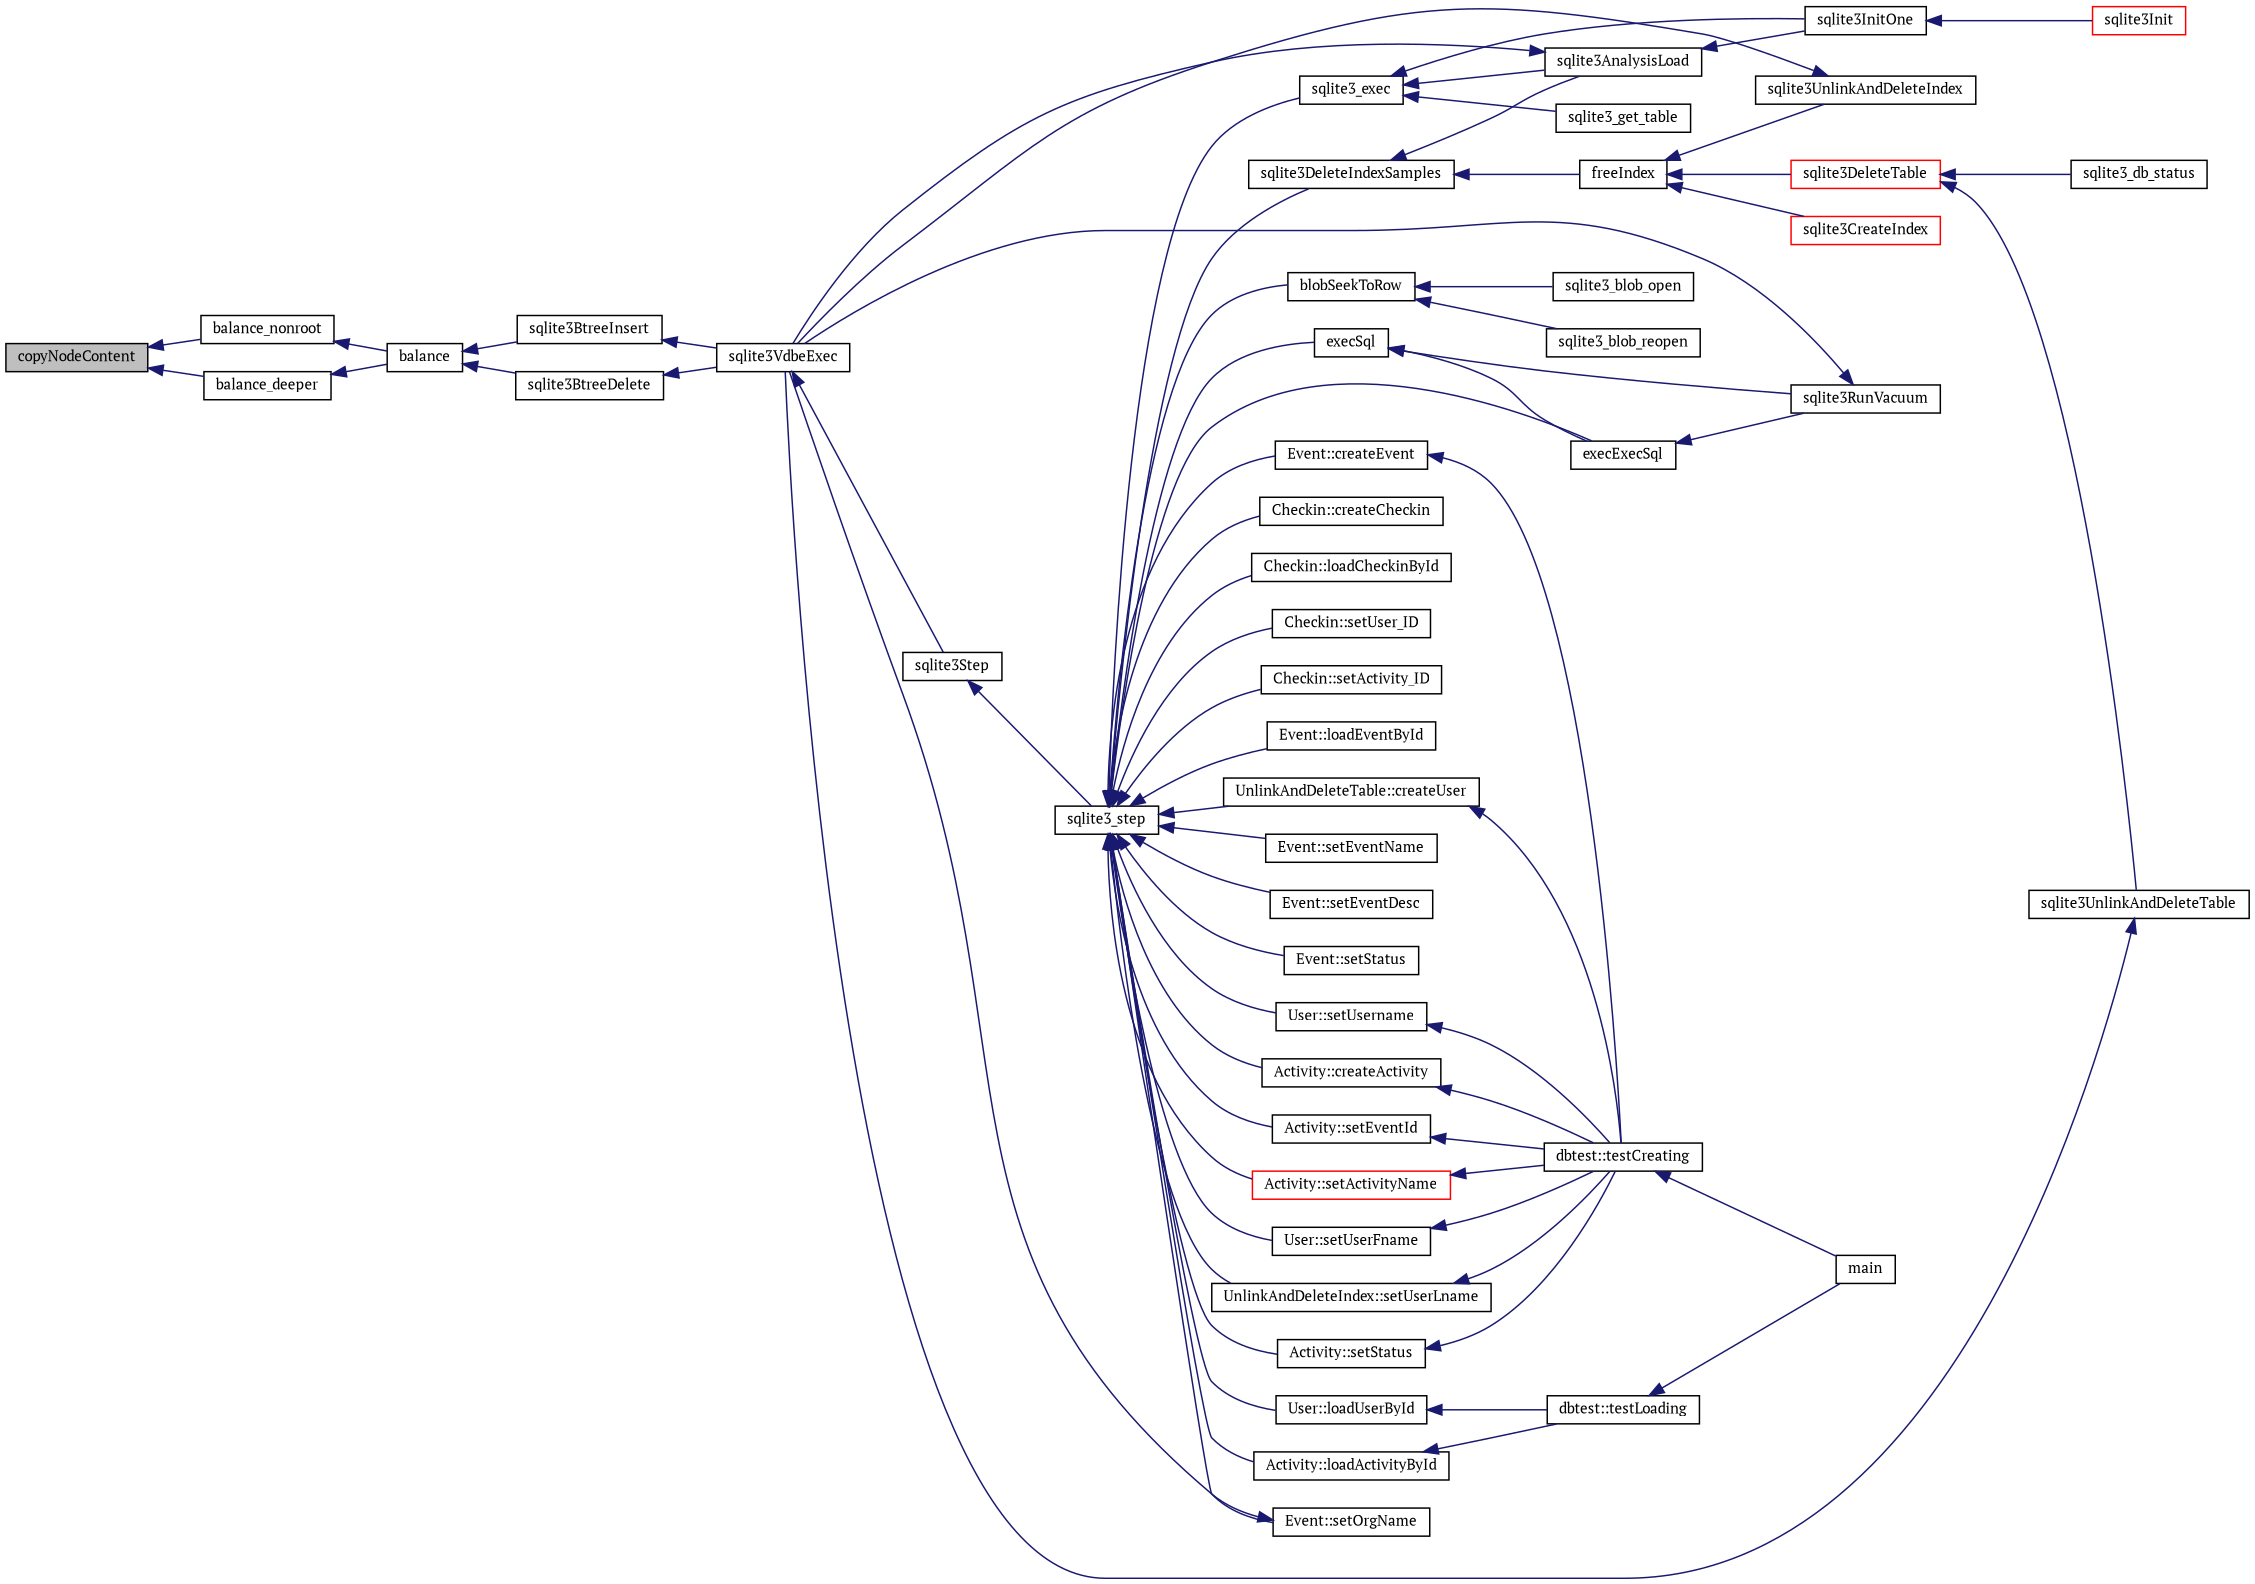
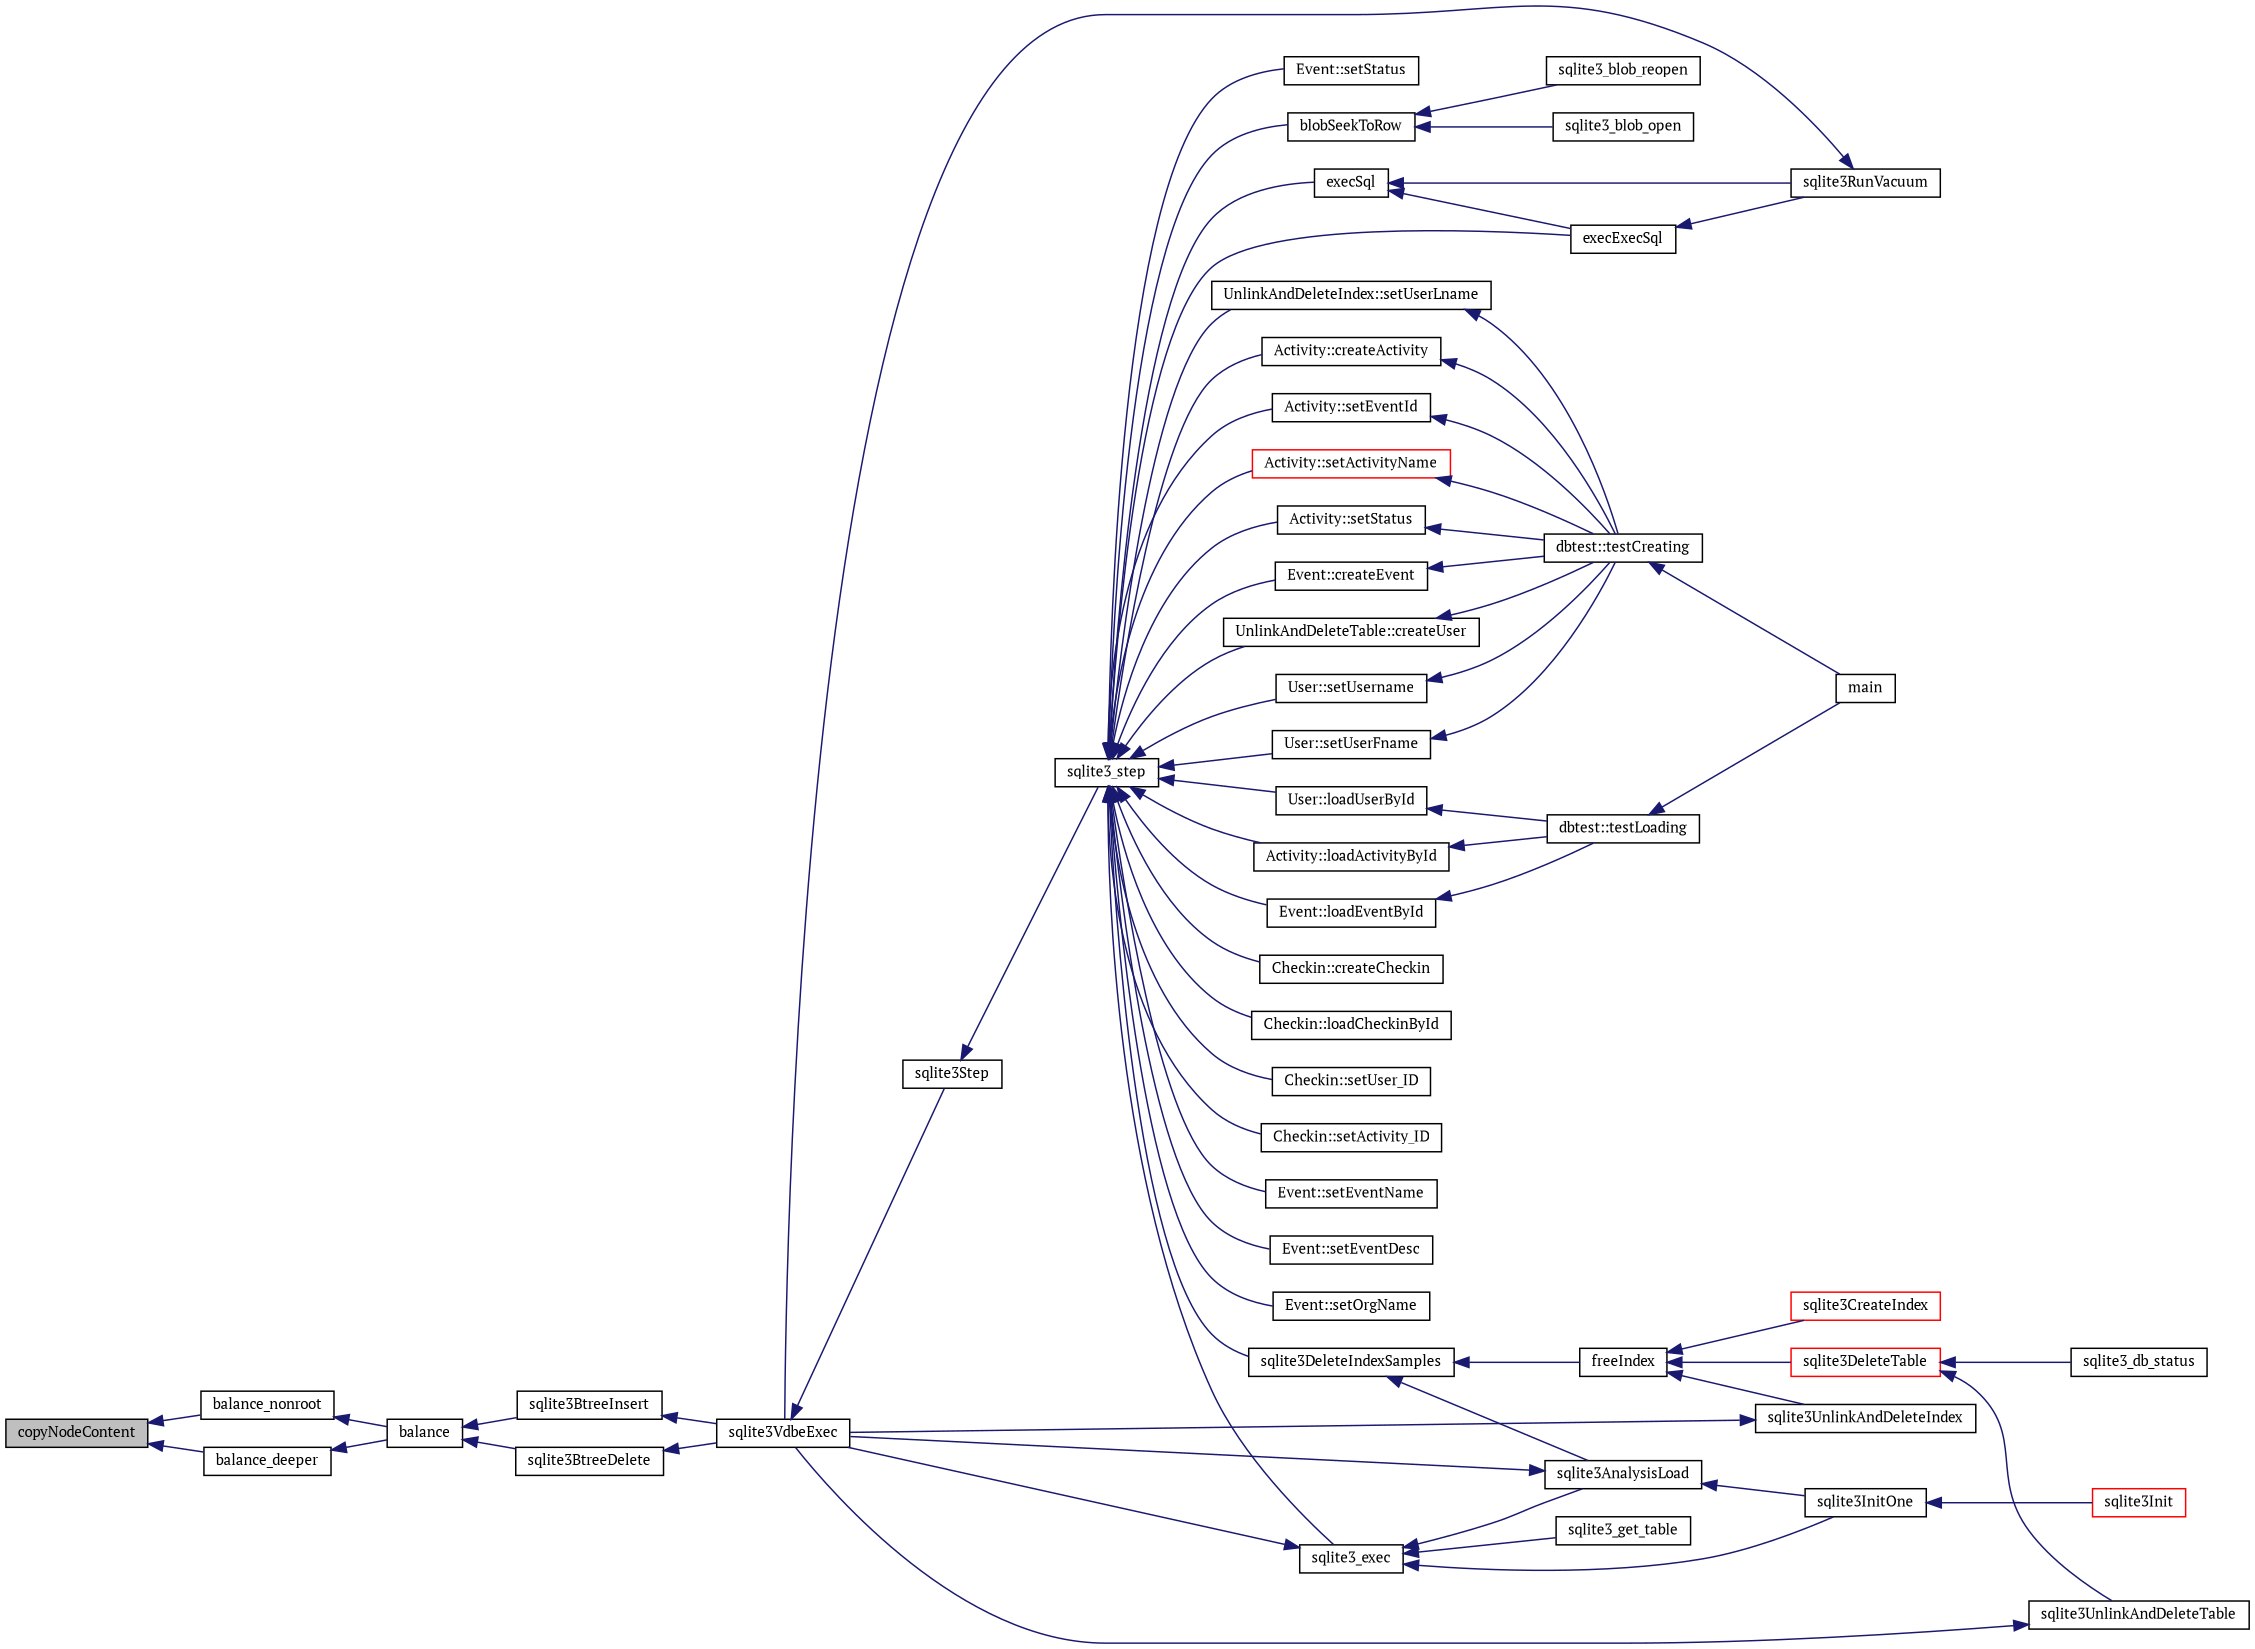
none -> (1524, 874)
(973, 980) -> (1066, 1496)
